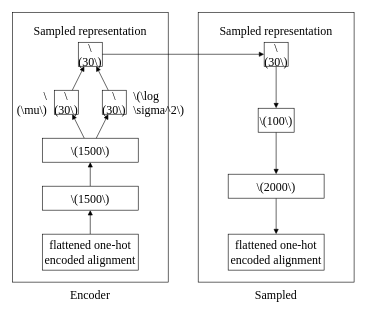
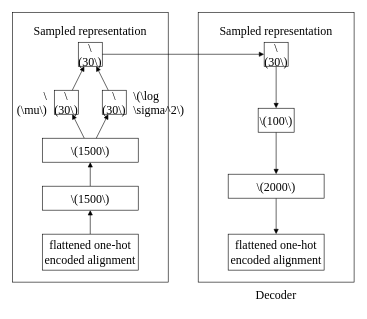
(90, 294) -> none
(276, 294) -> (276, 294)
